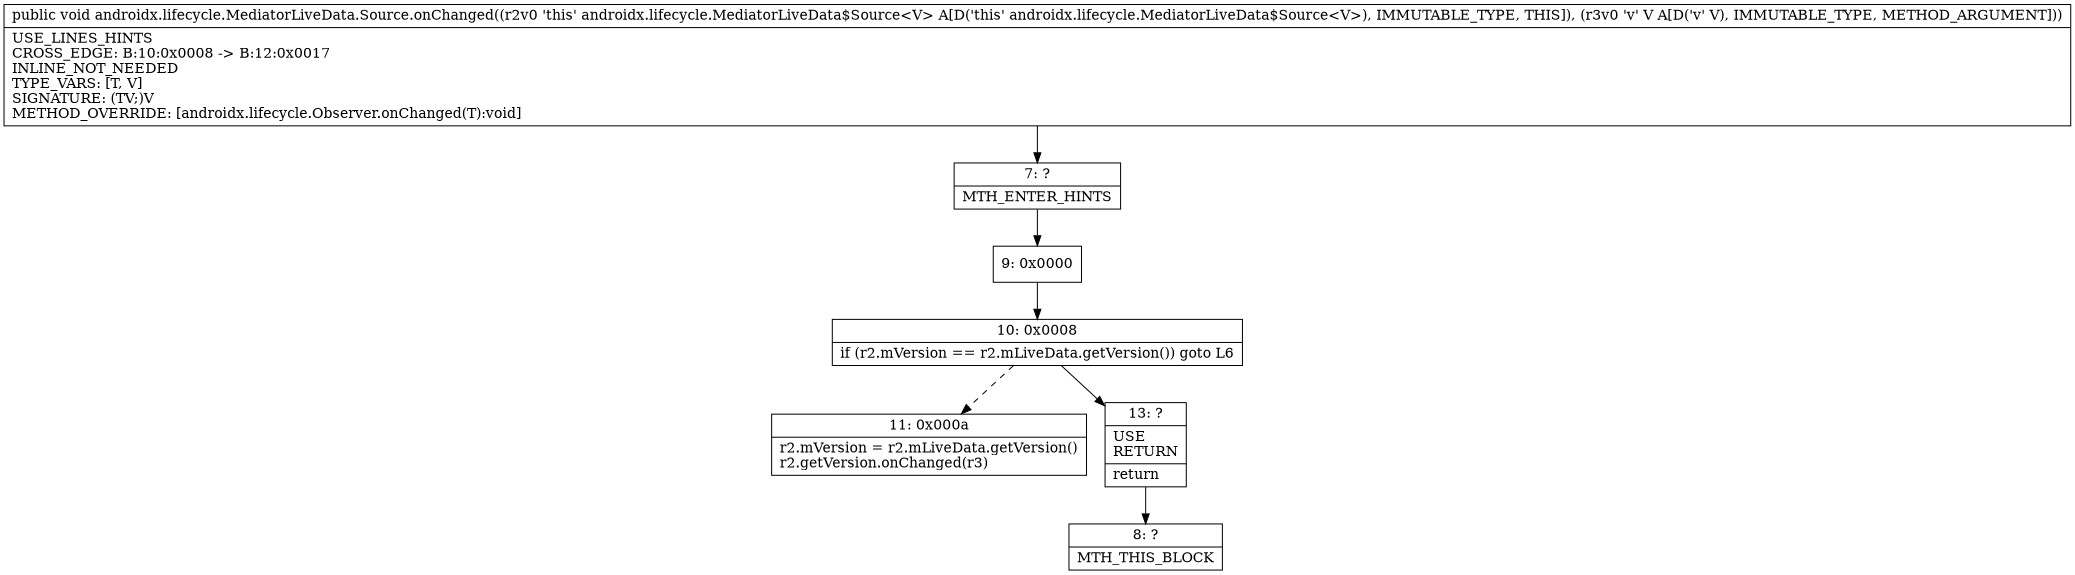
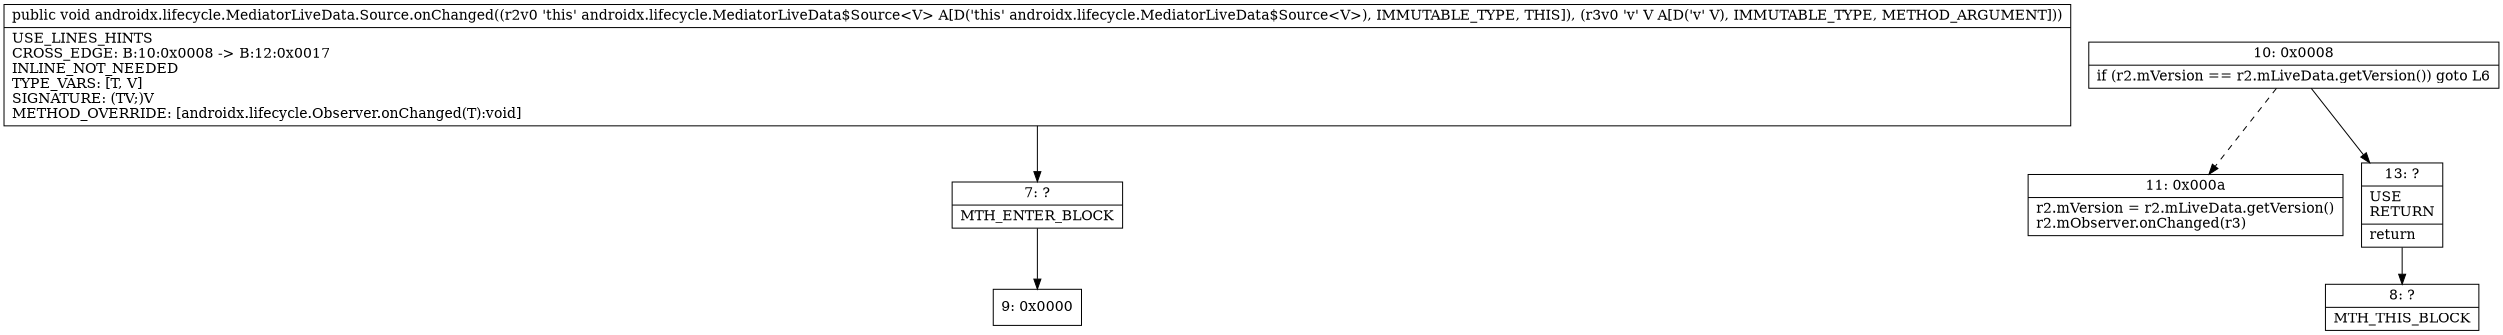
(1037, 197) -> (1037, 216)
(1037, 296) -> none
(884, 463) -> (2141, 224)
